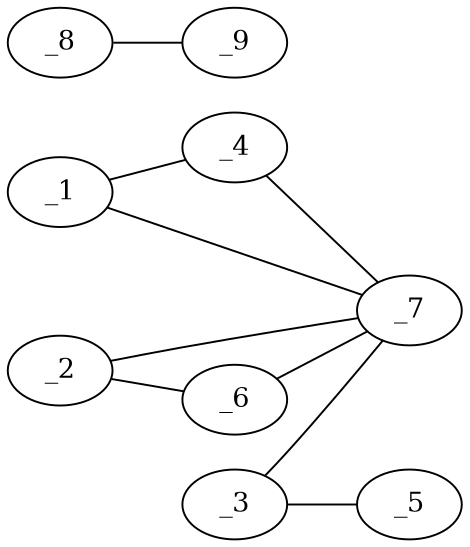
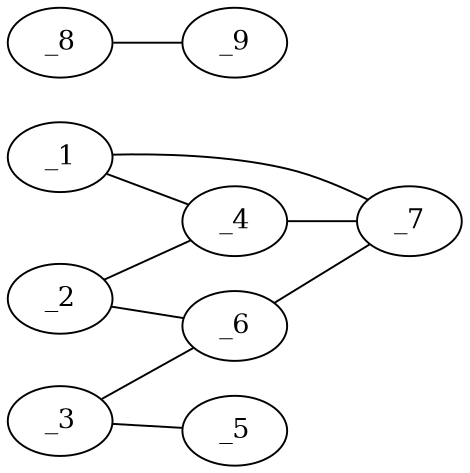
(234, 338) -> (147, 260)
(325, 409) -> (148, 373)
